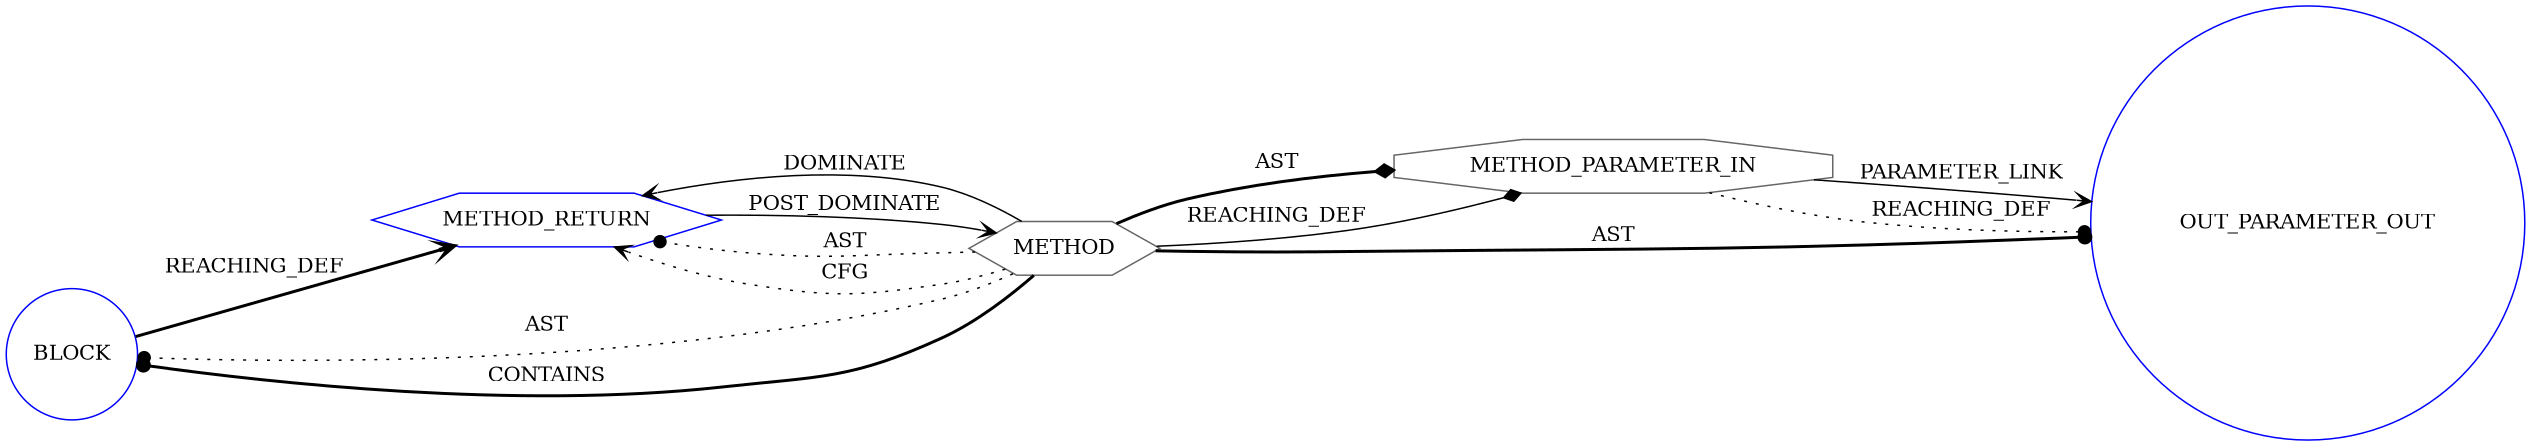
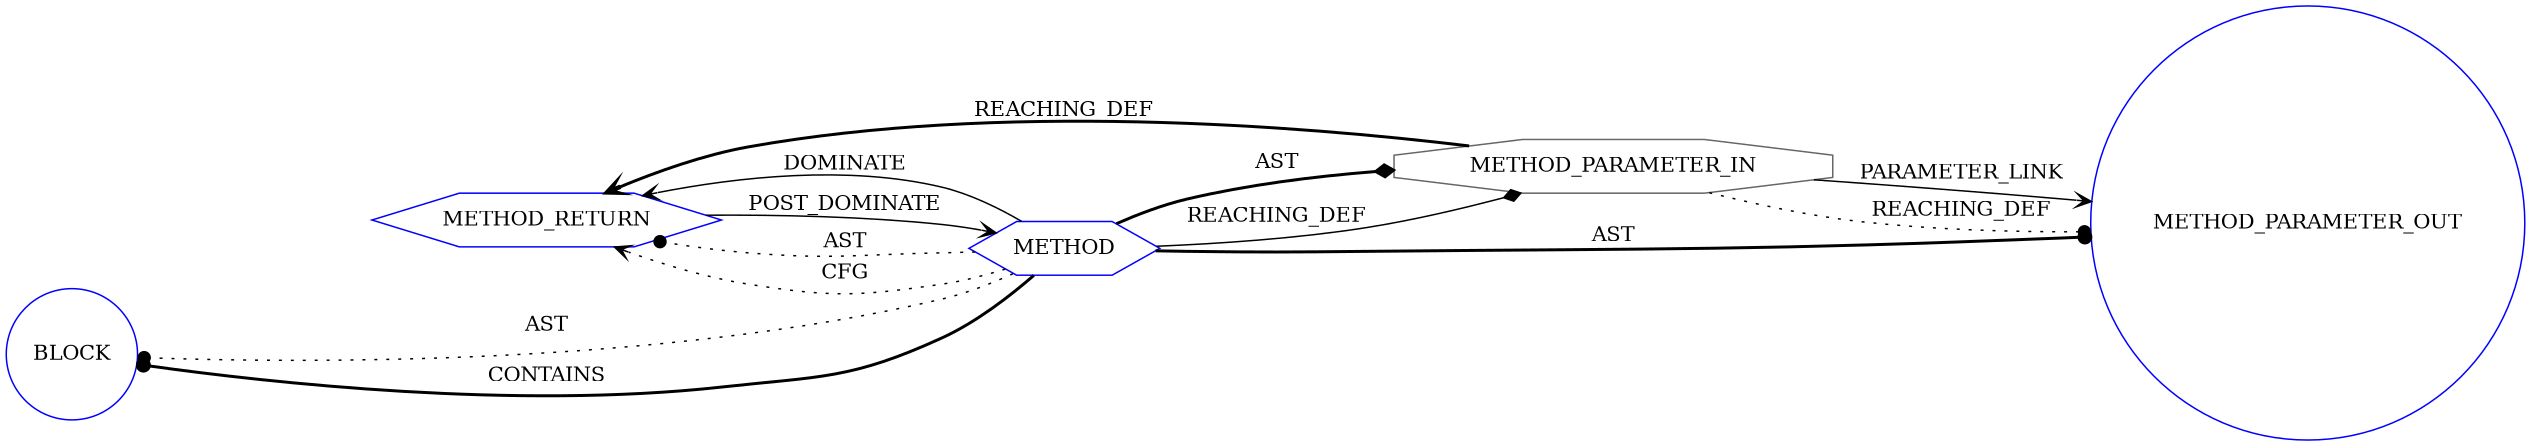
(2308, 223) -> (2308, 223)
(1064, 248) -> (1064, 248)
(288, 293) -> (1041, 121)
